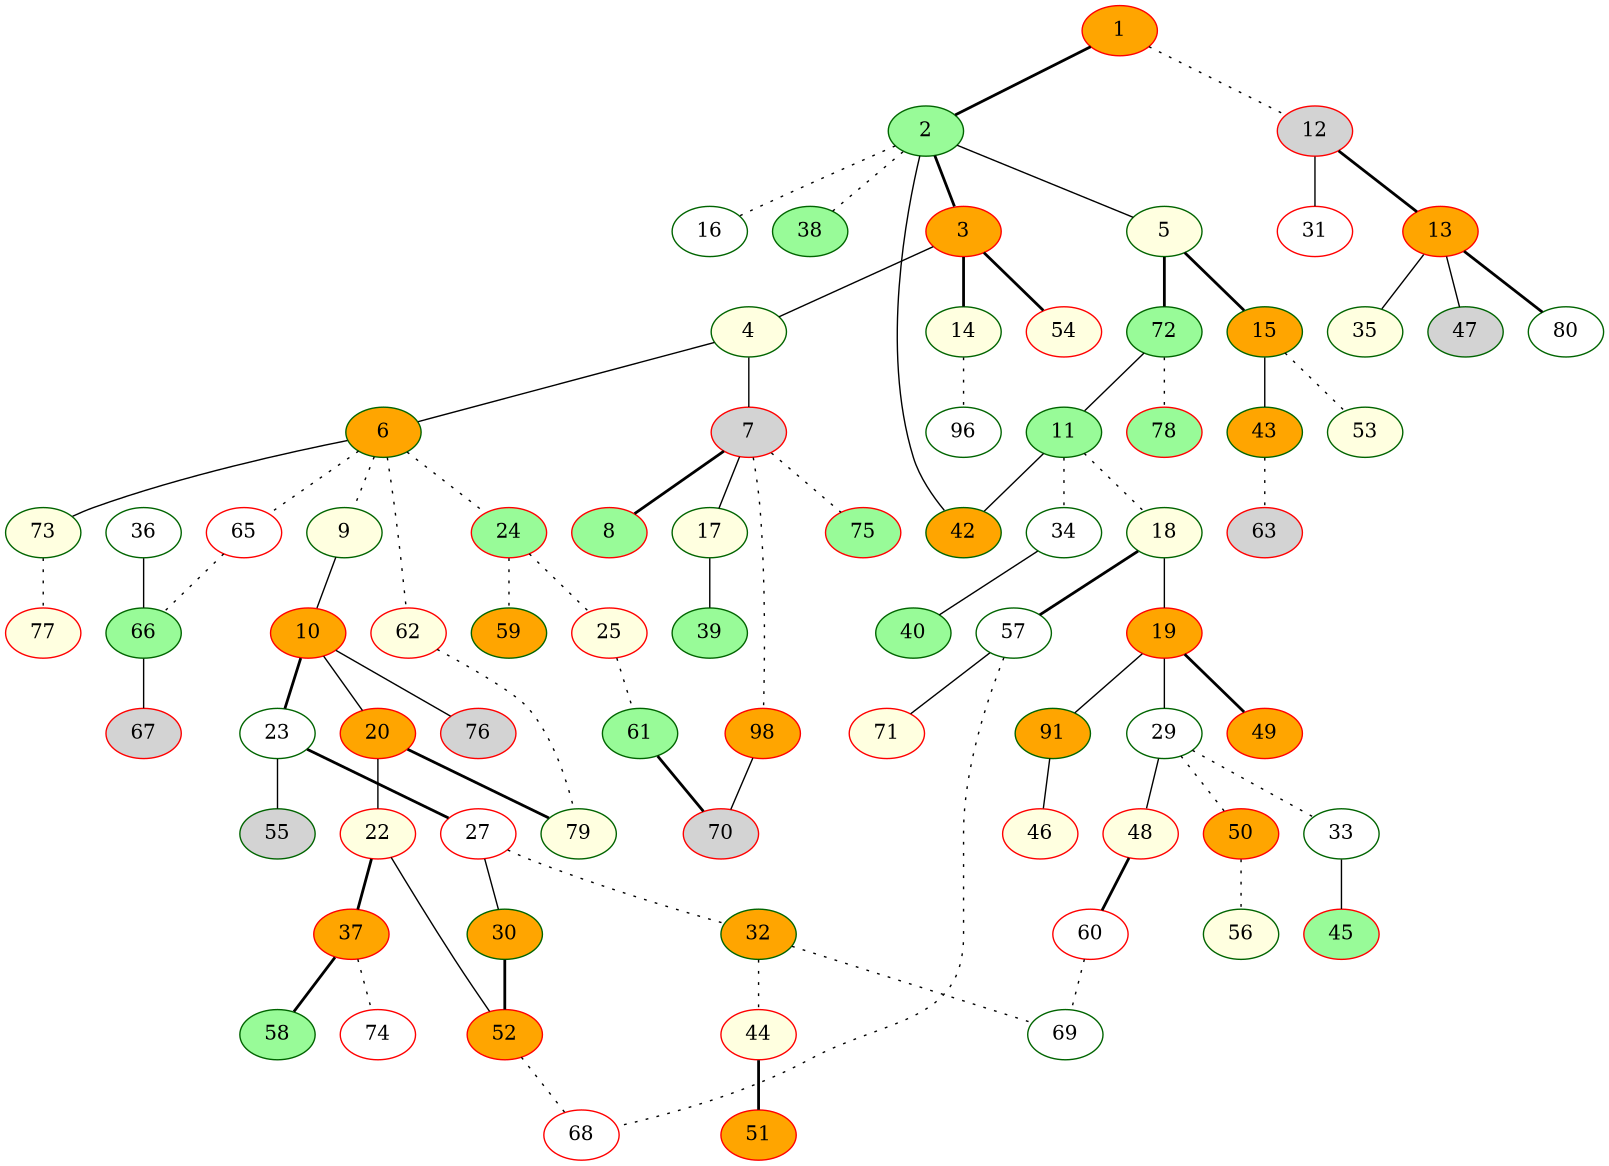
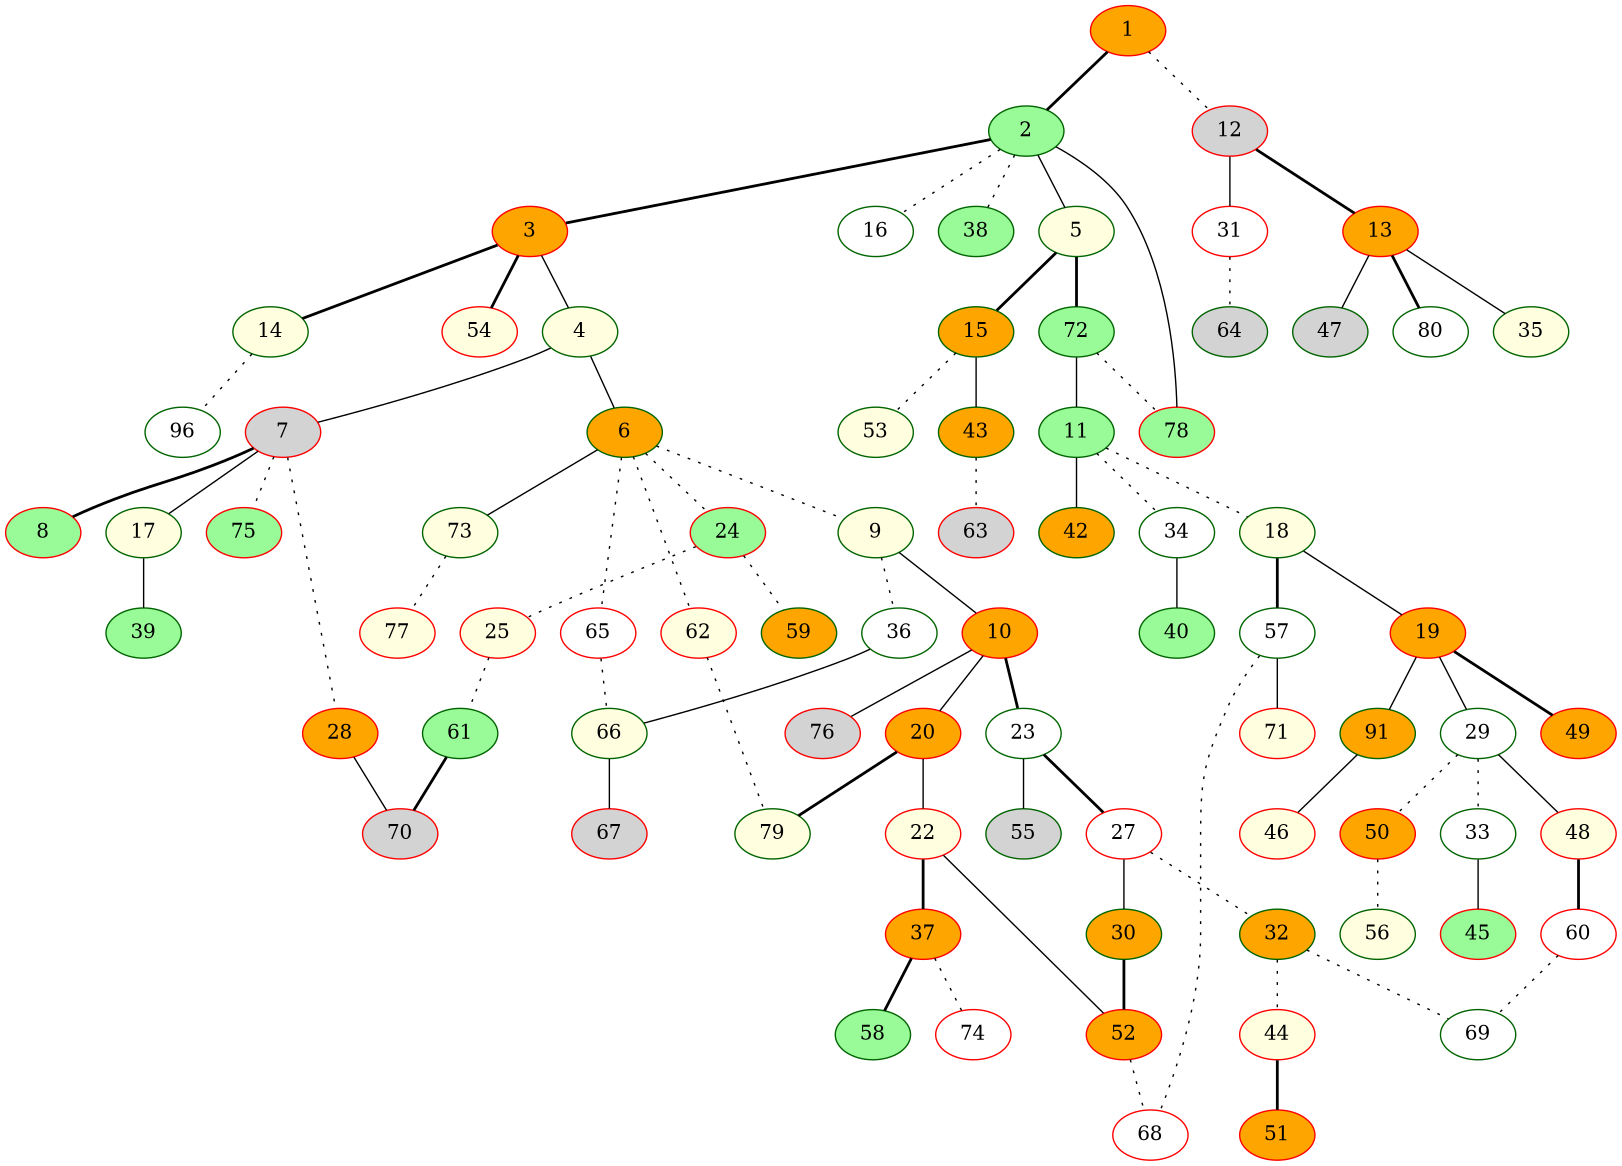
none -> (1230, 332)
(898, 337) -> (1152, 258)
none -> (888, 583)
(144, 633) -> (609, 733)
(763, 733) -> (340, 733)
